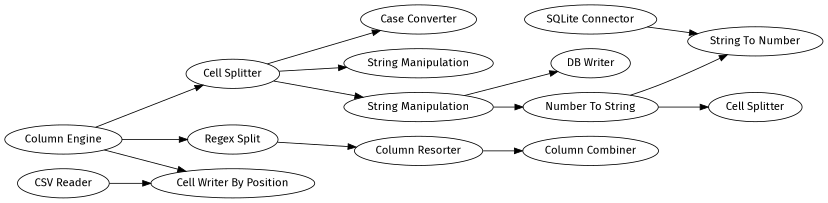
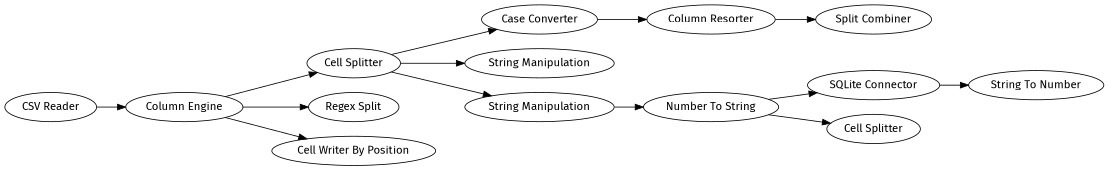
(591, 63) -> none
(676, 78) -> (789, 97)
(313, 144) -> (618, 19)
(591, 151) -> (874, 19)
(126, 183) -> (107, 107)
